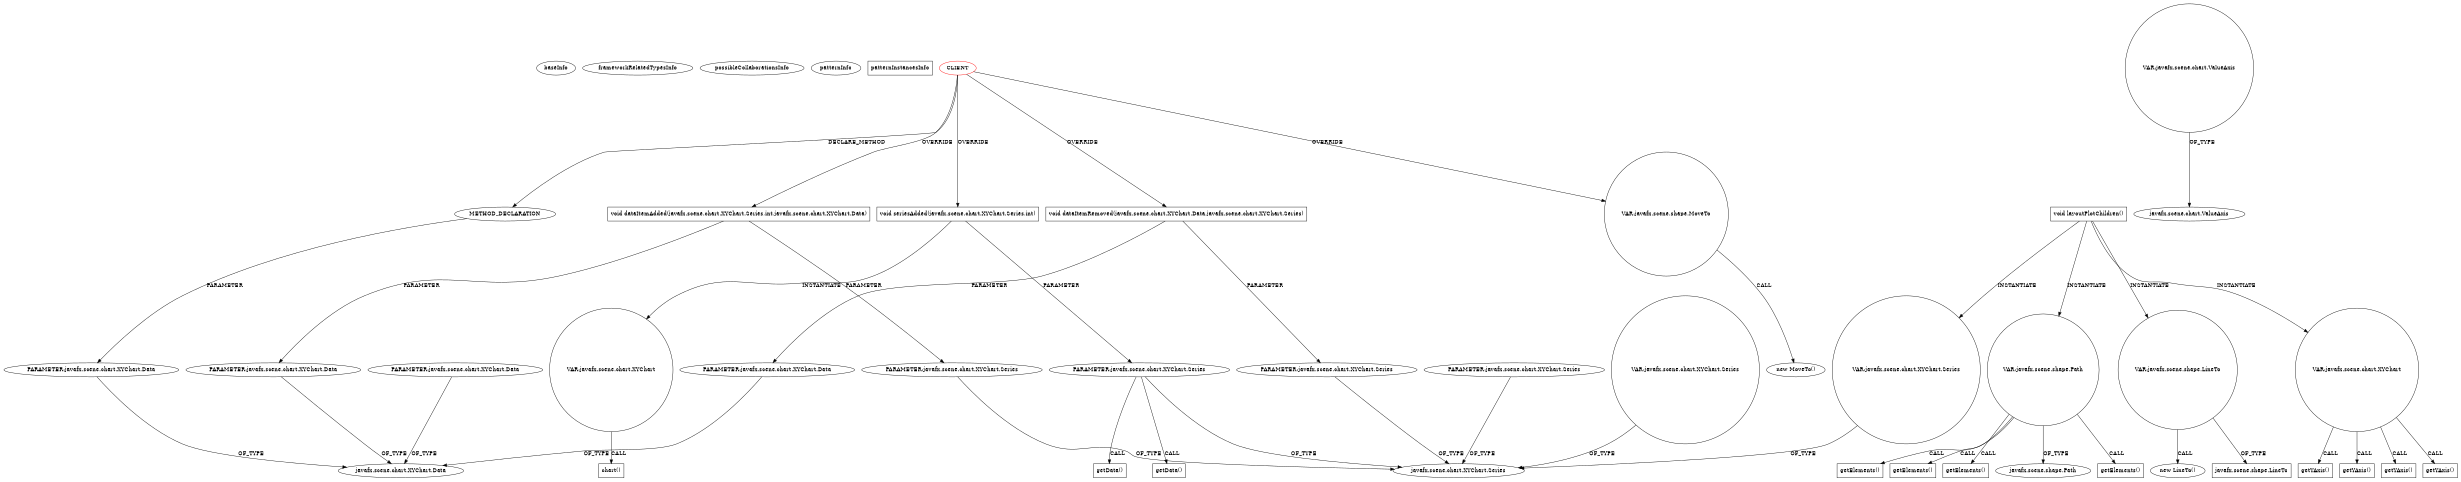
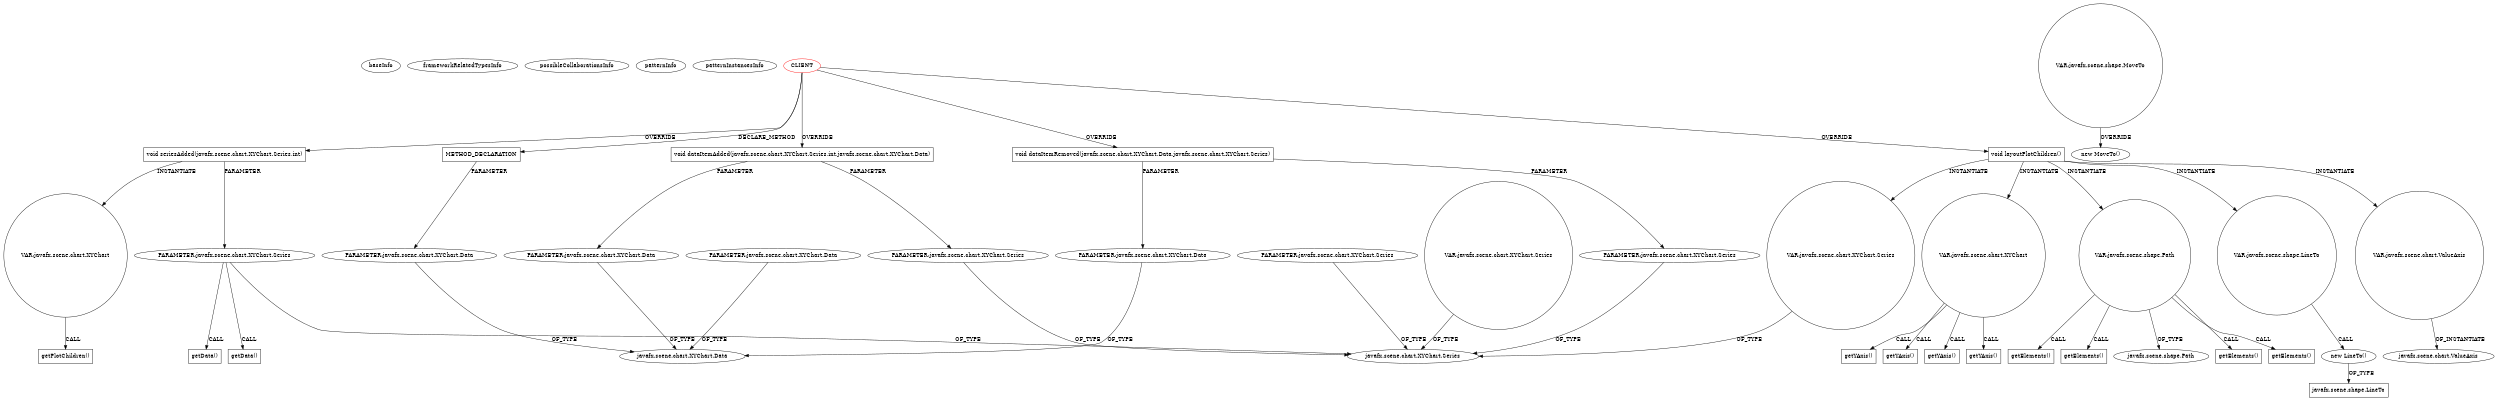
(900, 68) -> (735, 66)
(1288, 136) -> (1402, 109)
(2202, 142) -> (2460, 339)
none -> (2224, 165)
(505, 214) -> (481, 155)
(1764, 286) -> (2116, 138)
(2229, 439) -> (2349, 371)
(611, 471) -> (66, 356)
